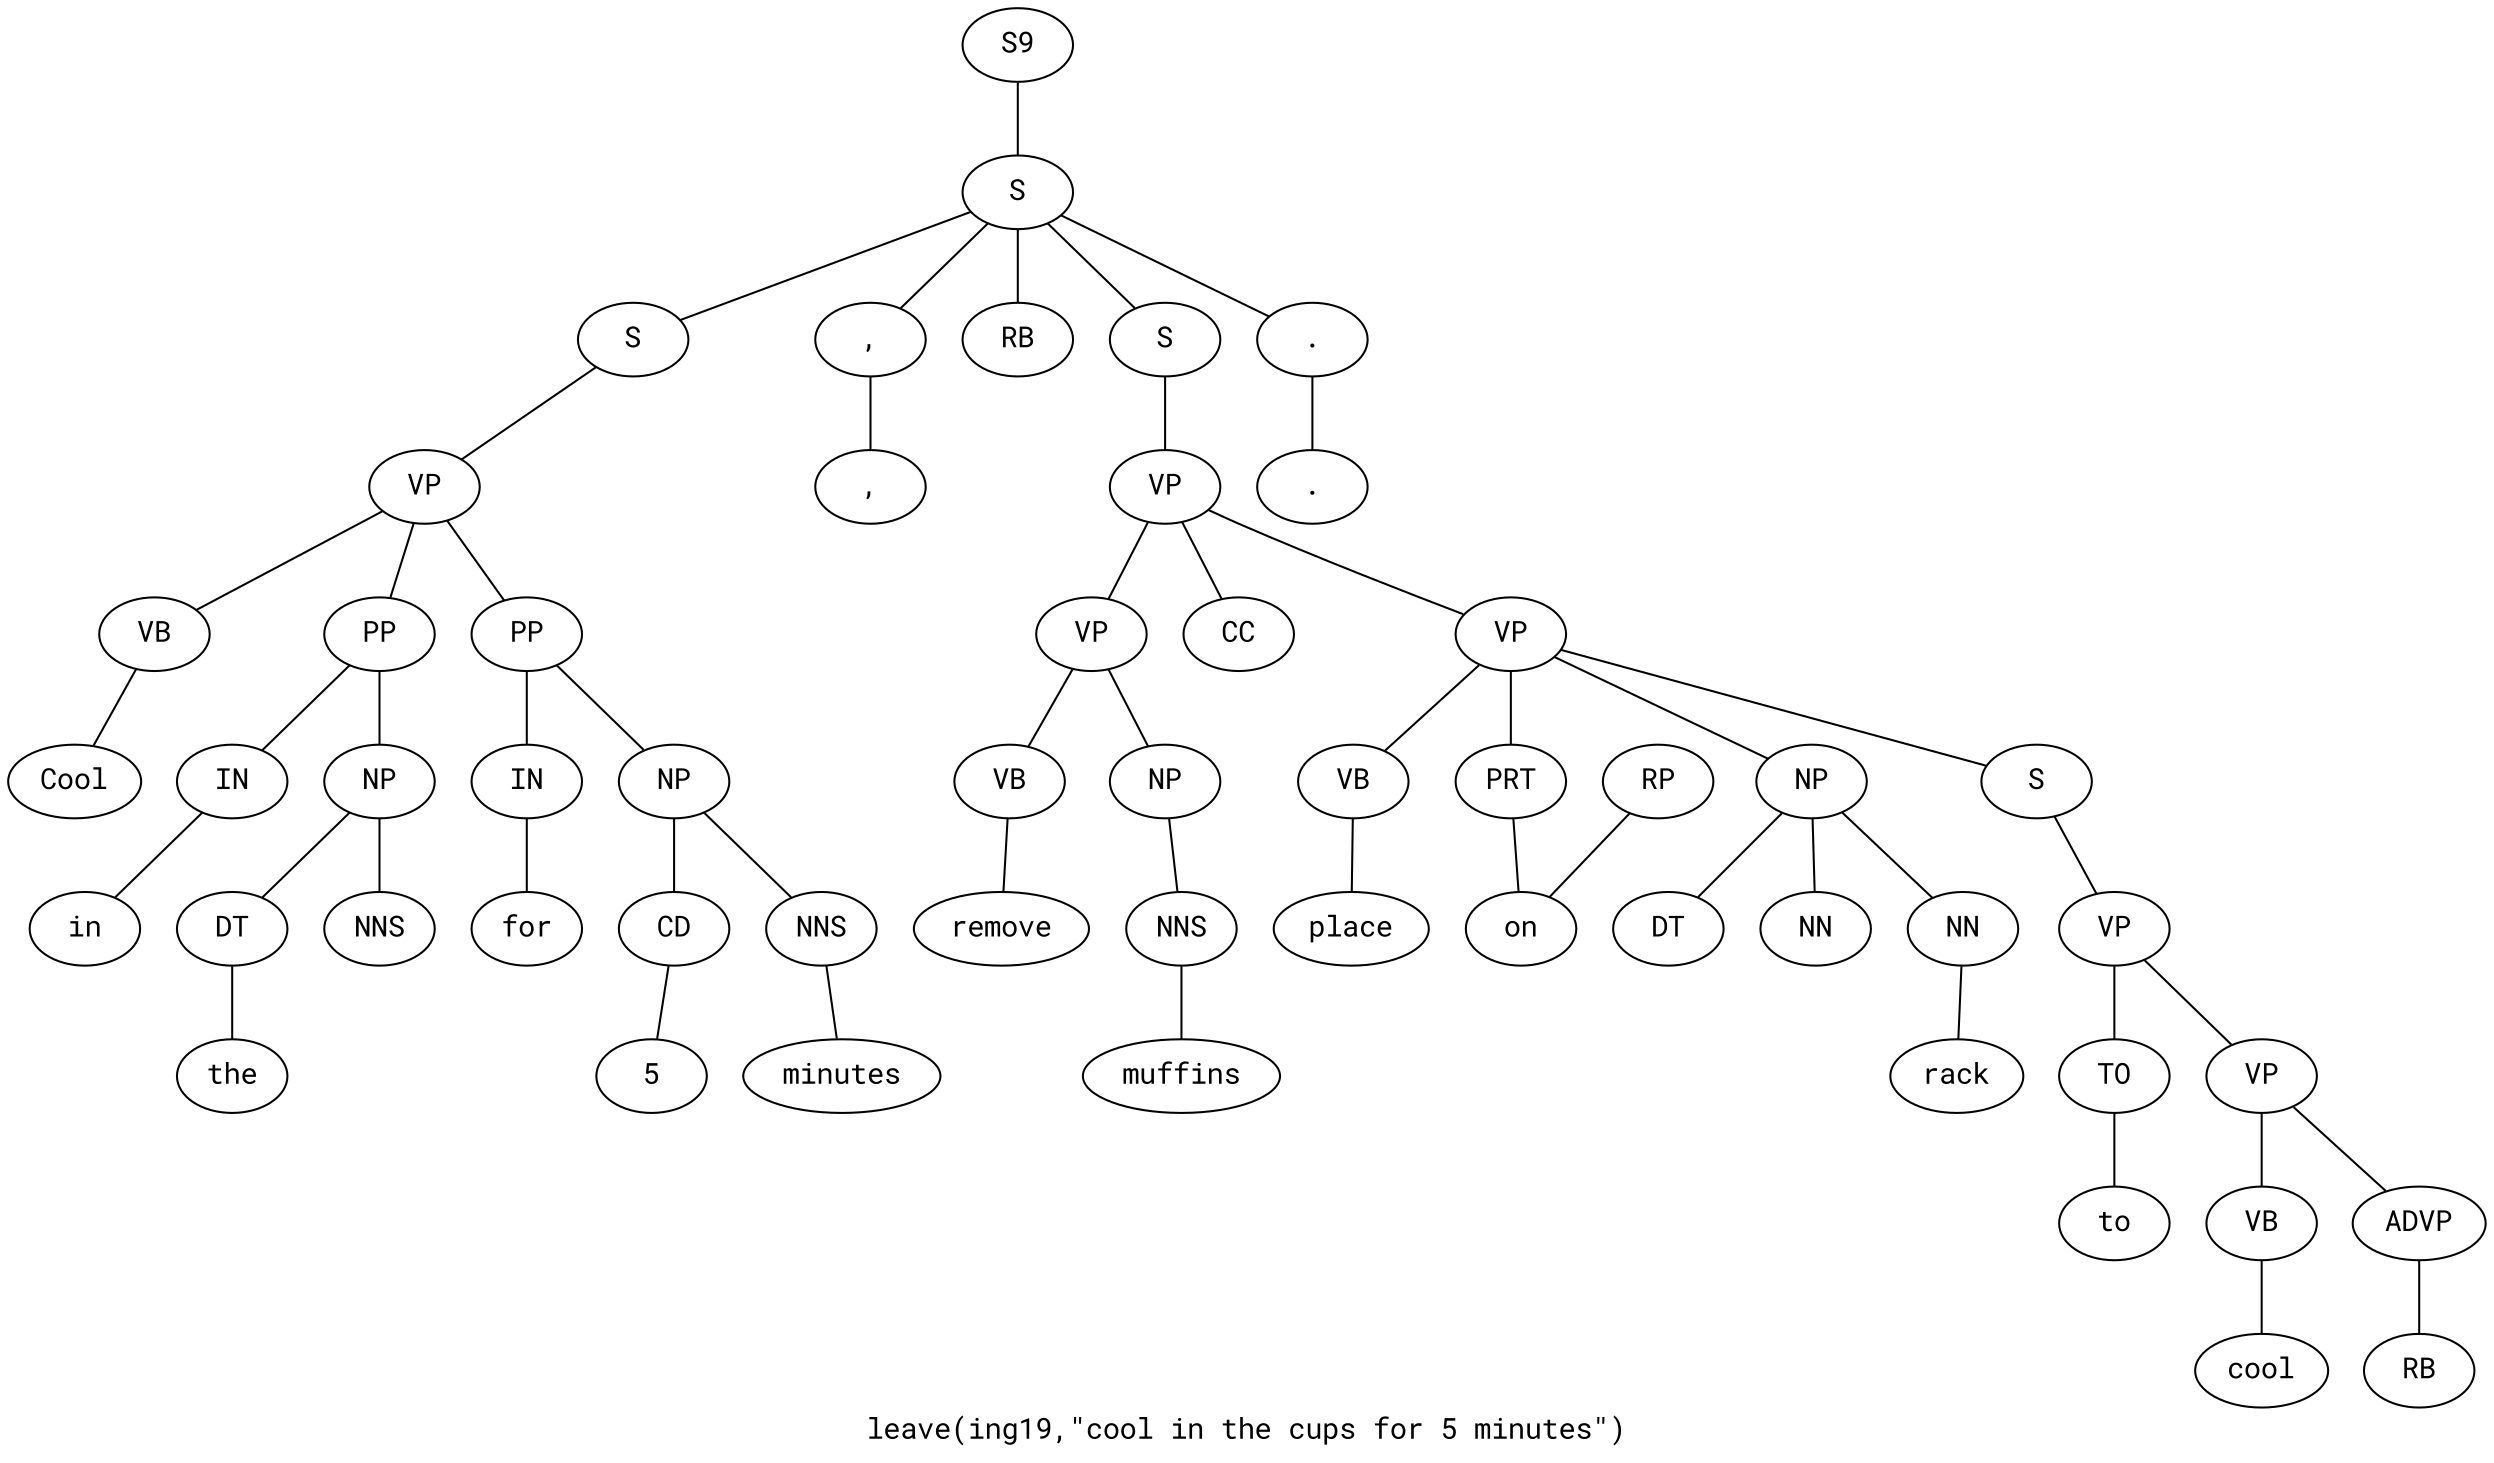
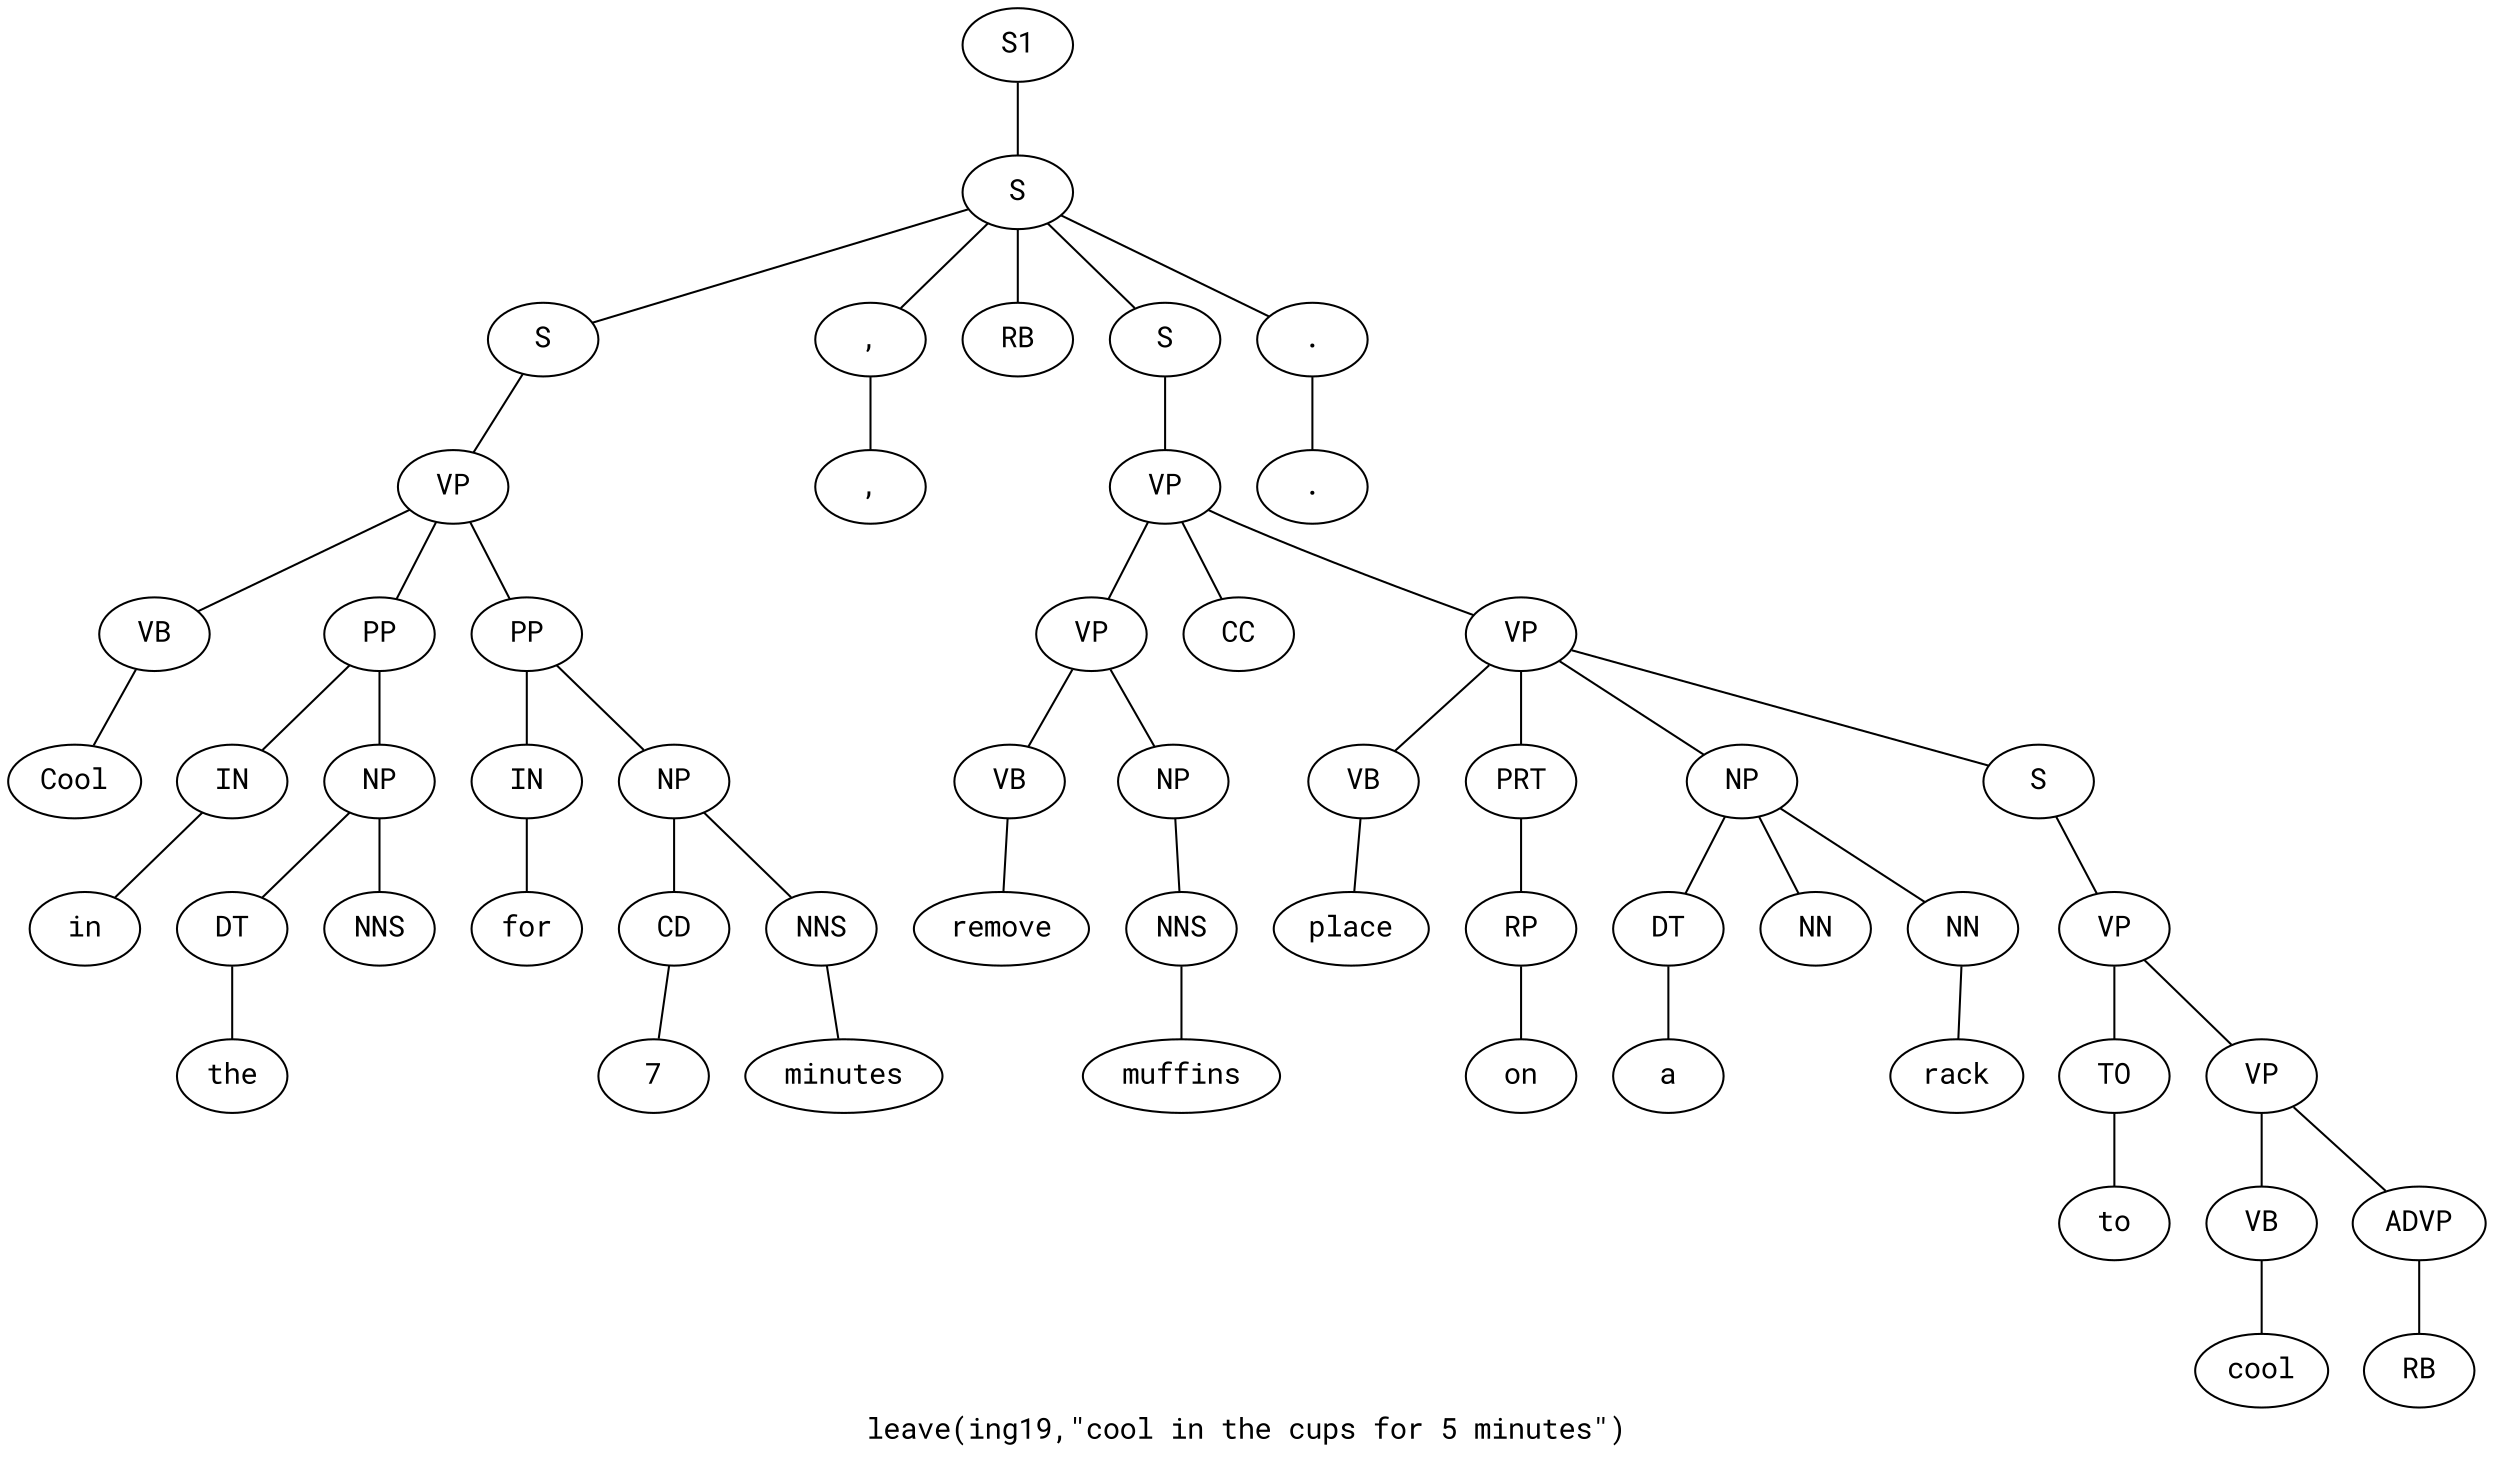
(1018, 45) -> (1018, 45)
(1516, 855) -> (1521, 855)
(652, 1076) -> (654, 1076)
none -> (1668, 1076)
